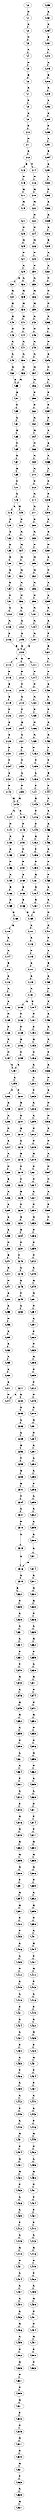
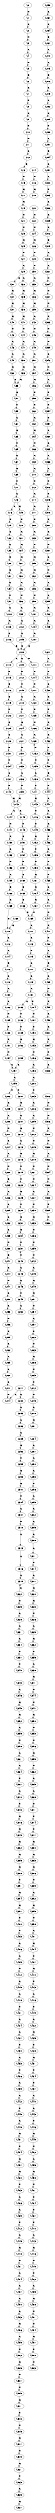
(30, 163) -> none
(34, 201) -> none
none -> (23, 214)
(48, 640) -> none
(33, 747) -> (35, 748)
(12, 912) -> (8, 918)
(48, 995) -> (48, 995)
(20, 1051) -> none
(48, 1084) -> none
(18, 1254) -> (20, 1256)
(33, 1432) -> none
(27, 1562) -> (33, 1562)
(17, 1587) -> (20, 1589)
(19, 1676) -> none
